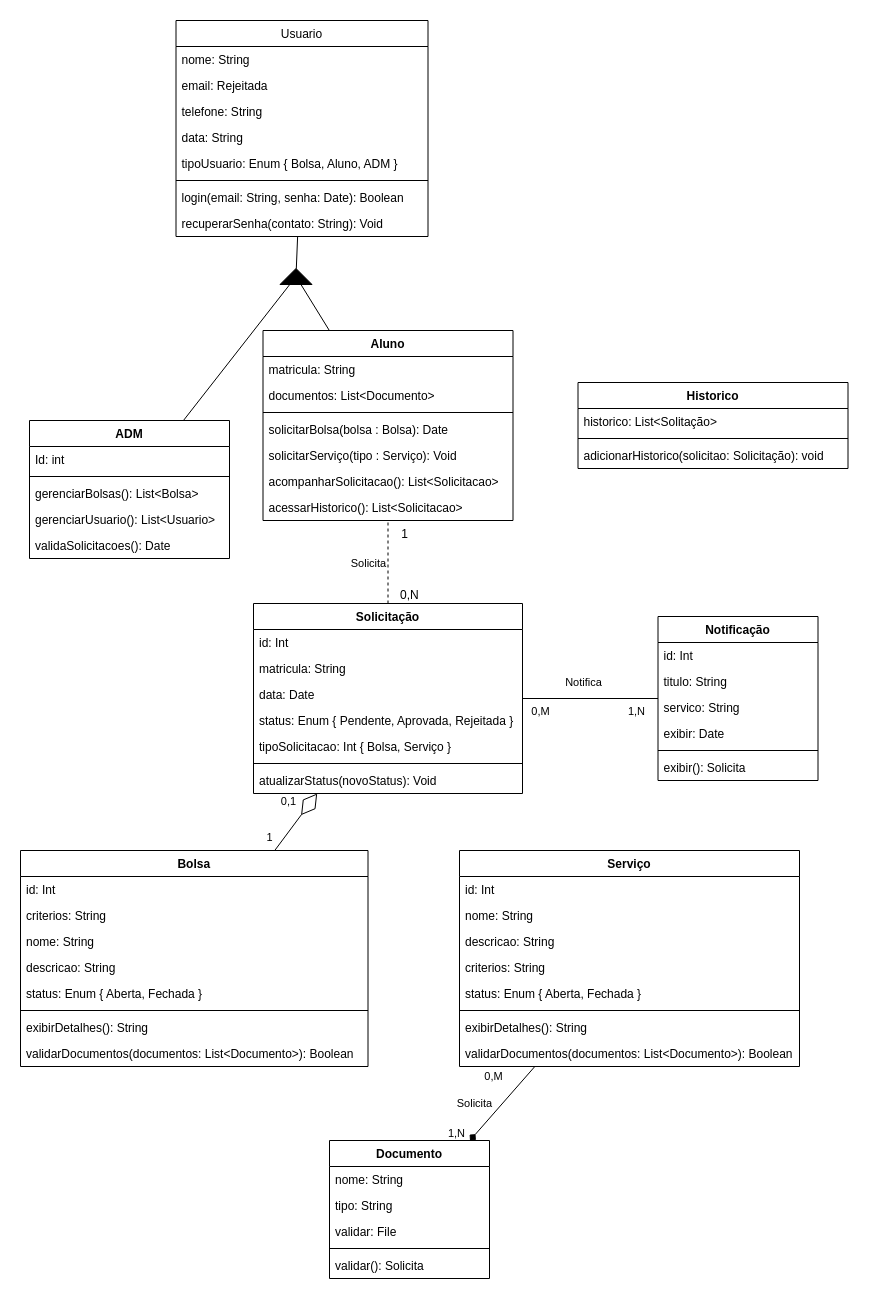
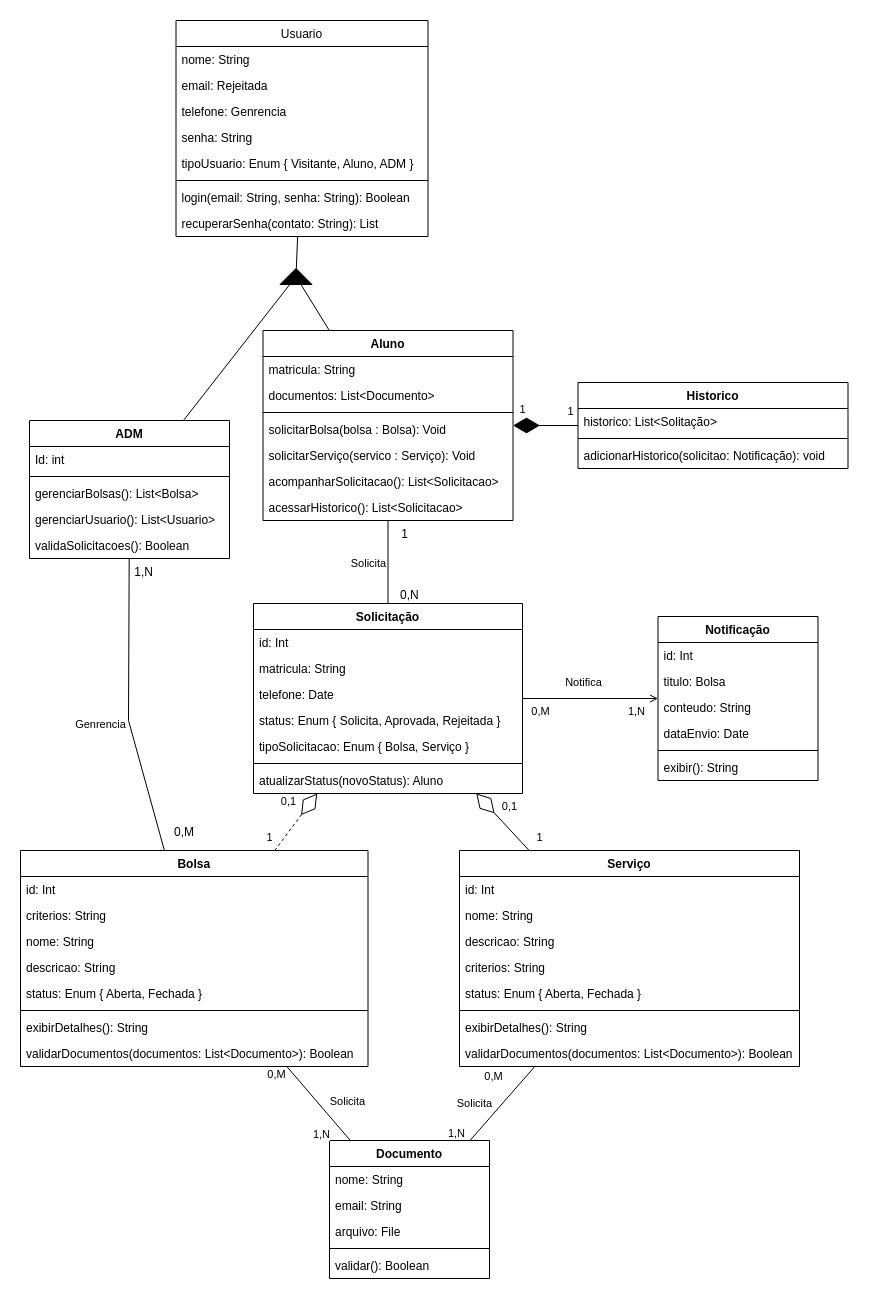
(229, 112) -> (239, 112)
(217, 138) -> (221, 138)
(292, 164) -> (304, 164)
(301, 198) -> (306, 198)
(296, 224) -> (296, 224)
none -> (558, 426)
(369, 430) -> (367, 430)
(377, 456) -> (388, 456)
(721, 456) -> (723, 456)
(111, 546) -> (120, 546)
(388, 562) -> (388, 562)
(703, 682) -> (699, 682)
(289, 695) -> (301, 695)
(653, 699) -> (653, 699)
none -> (129, 708)
(708, 708) -> (713, 708)
(398, 721) -> (393, 721)
(698, 734) -> (709, 734)
(370, 747) -> (373, 747)
(713, 768) -> (709, 768)
(362, 781) -> (365, 781)
(289, 832) -> (289, 832)
none -> (512, 832)
none -> (319, 1104)
(476, 1134) -> (473, 1137)
(369, 1206) -> (371, 1206)
(369, 1232) -> (371, 1232)
(388, 1266) -> (388, 1266)
